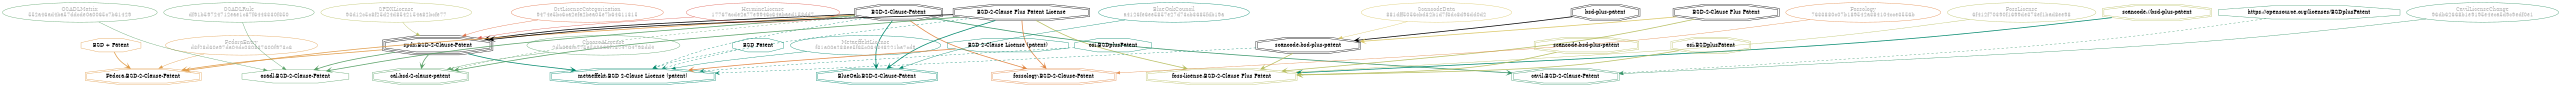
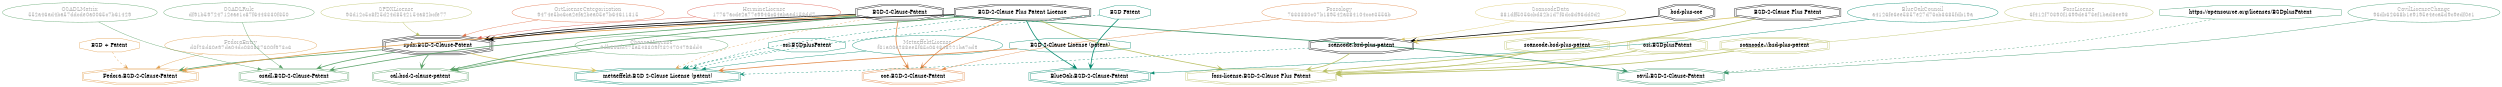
(1606, 12) -> (1687, 12)
(654, 37) -> (654, 37)
(759, 37) -> (772, 37)
(879, 41) -> (1102, 37)
(1707, 52) -> (1538, 69)
(284, 58) -> (283, 58)
(120, 60) -> (118, 60)
(520, 64) -> (531, 64)
(295, 76) -> (294, 76)
(1054, 76) -> (913, 76)
